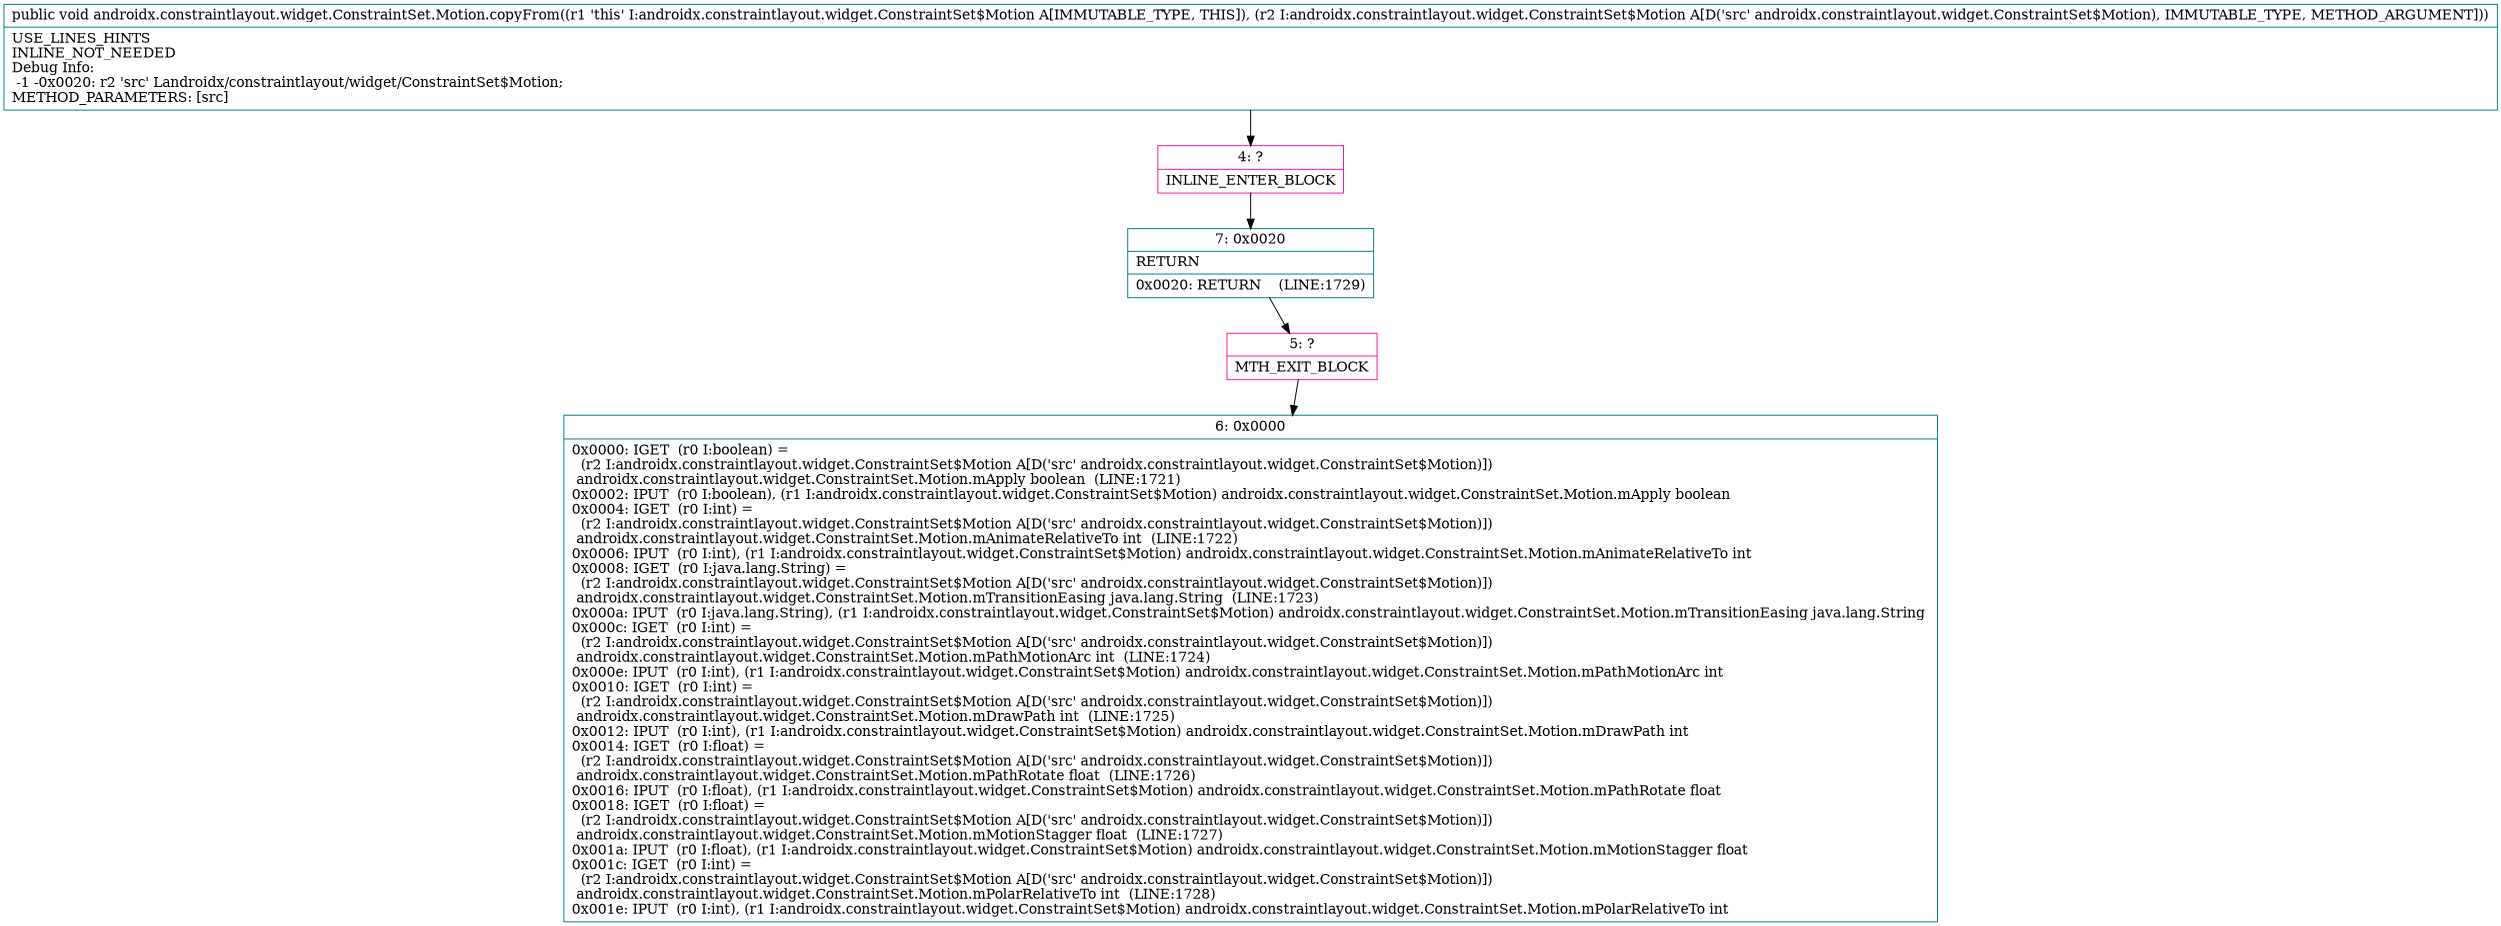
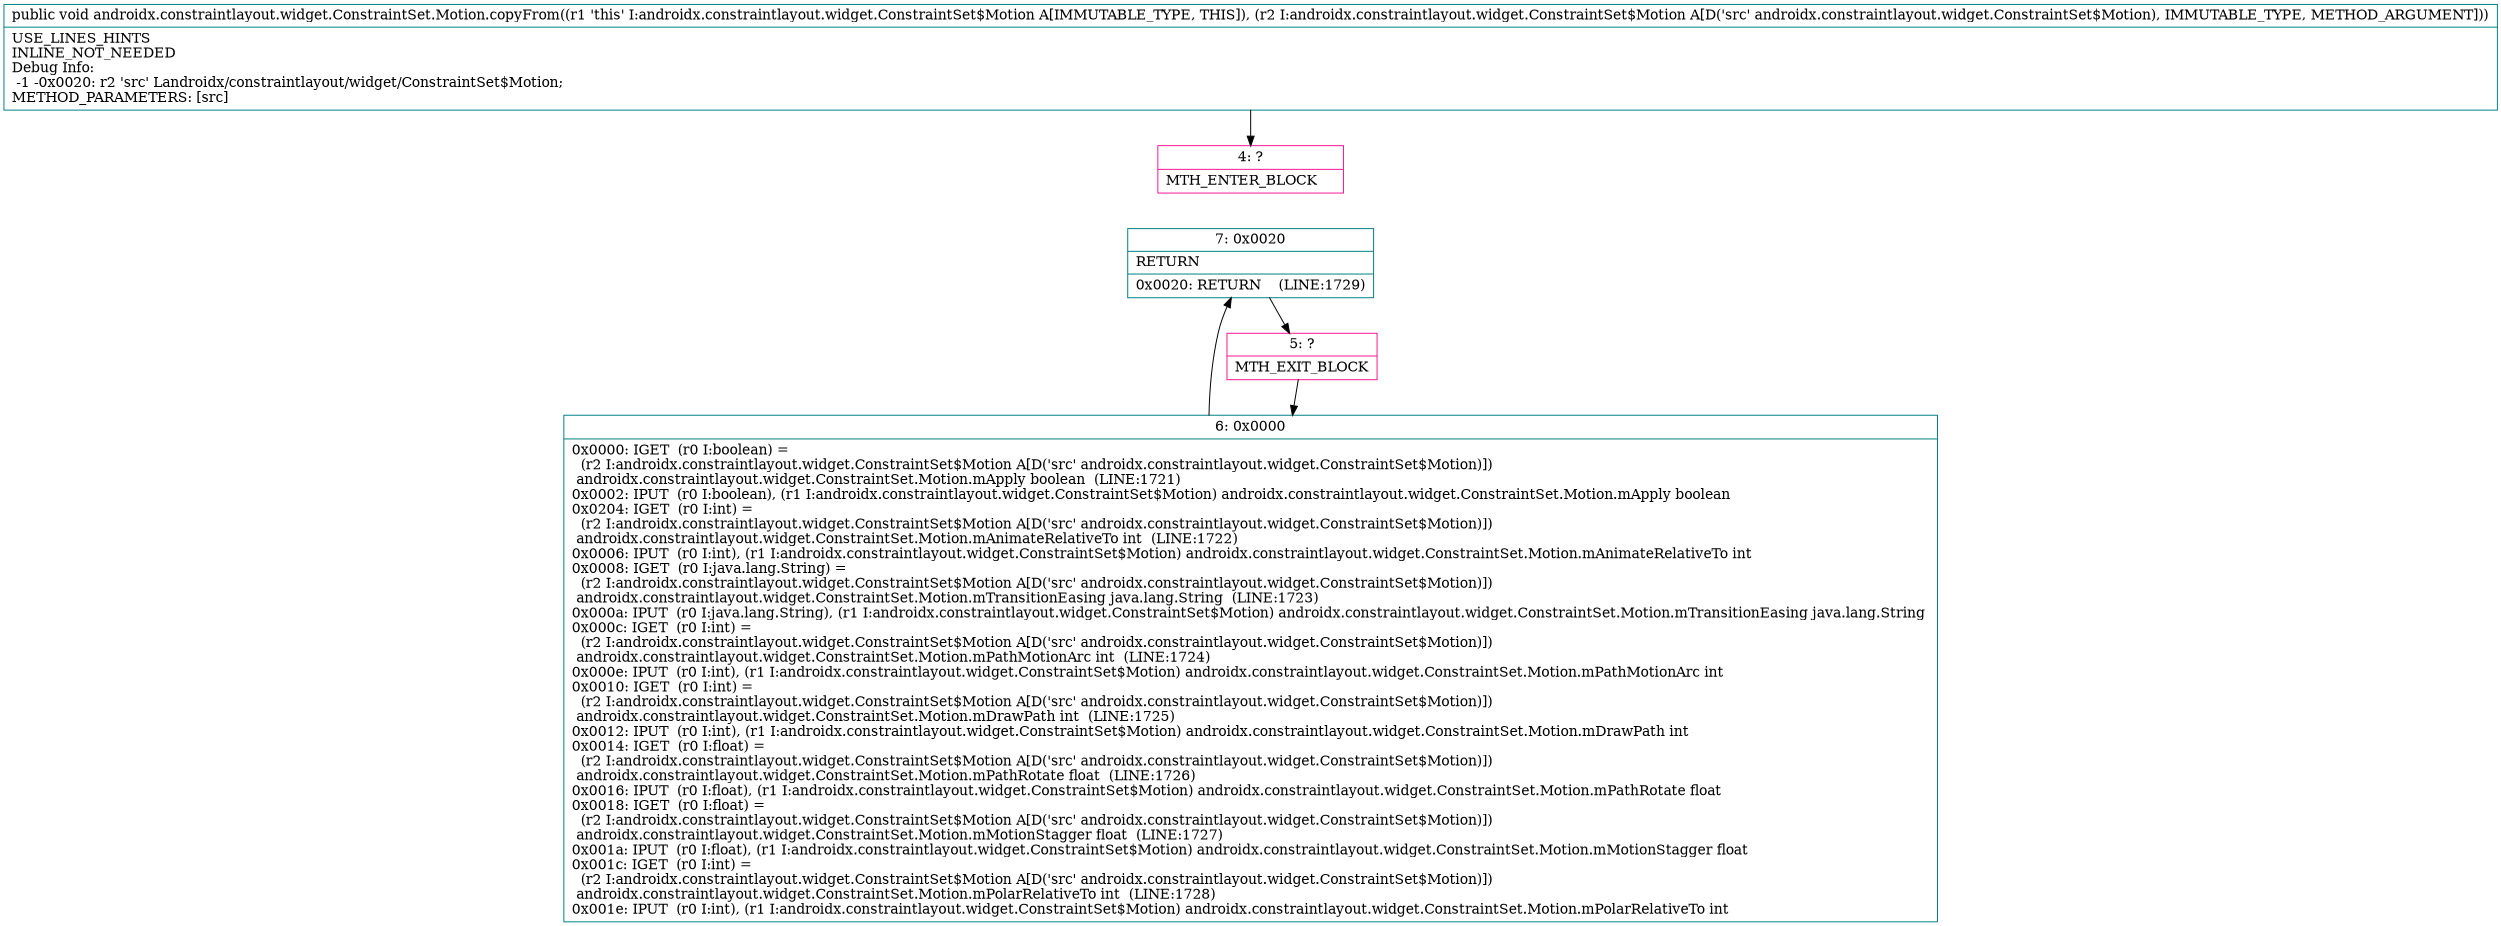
(1251, 181) -> (1242, 181)
(1251, 206) -> (1213, 360)
(665, 510) -> (665, 510)
